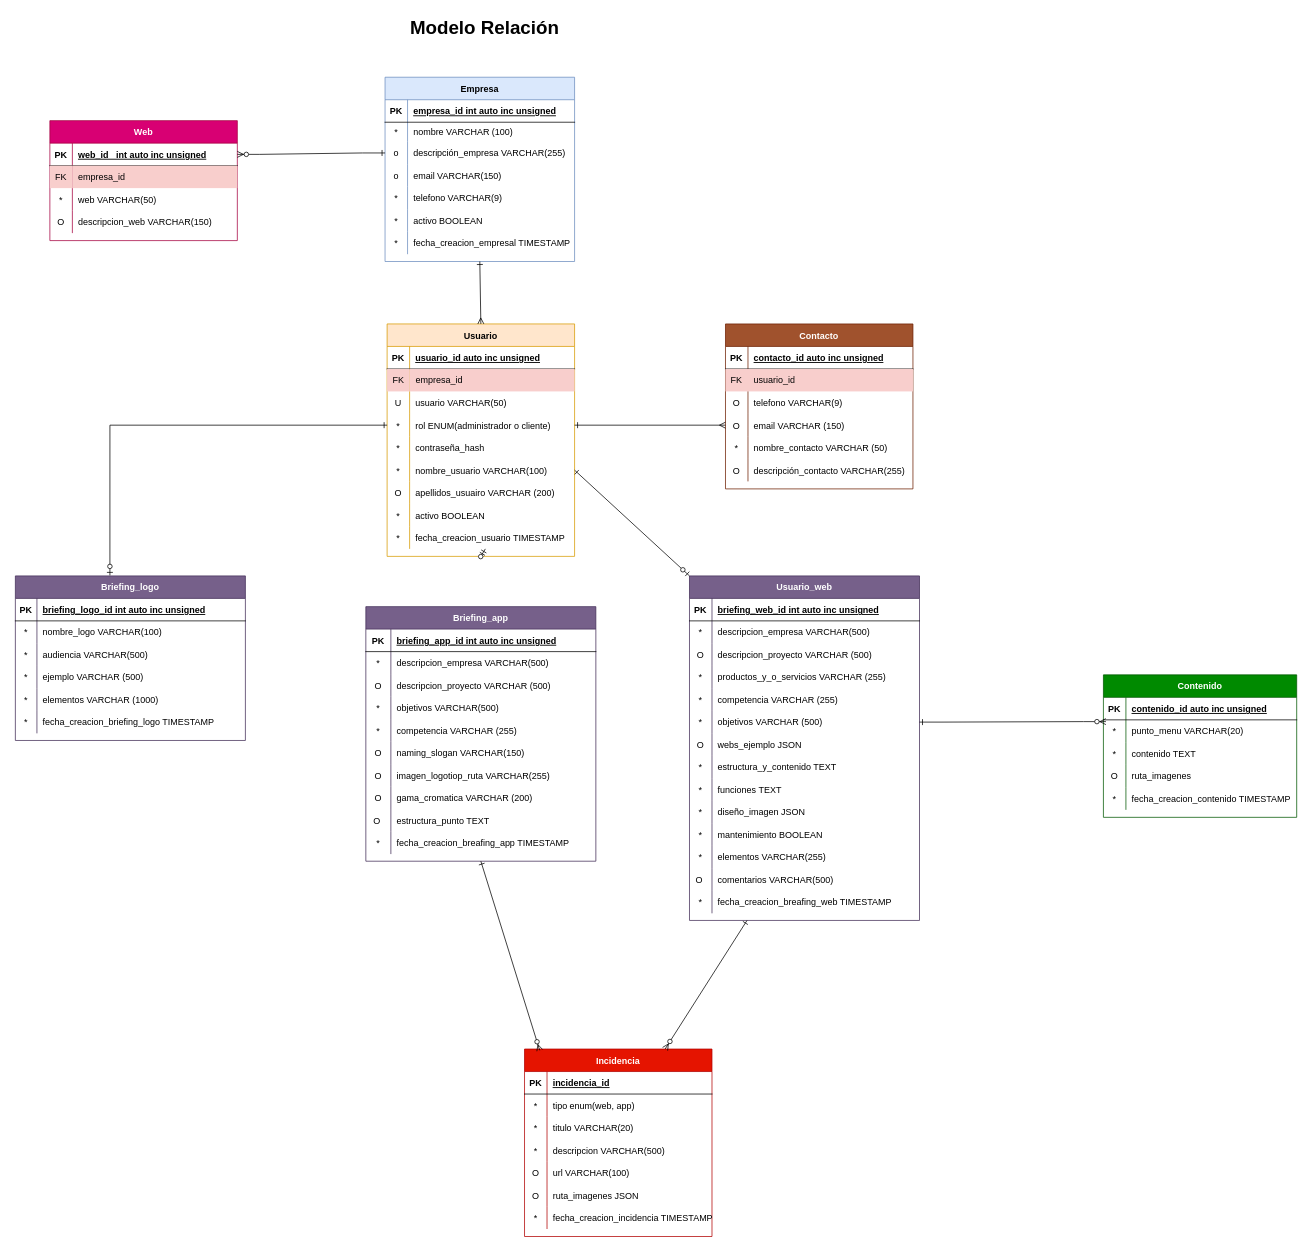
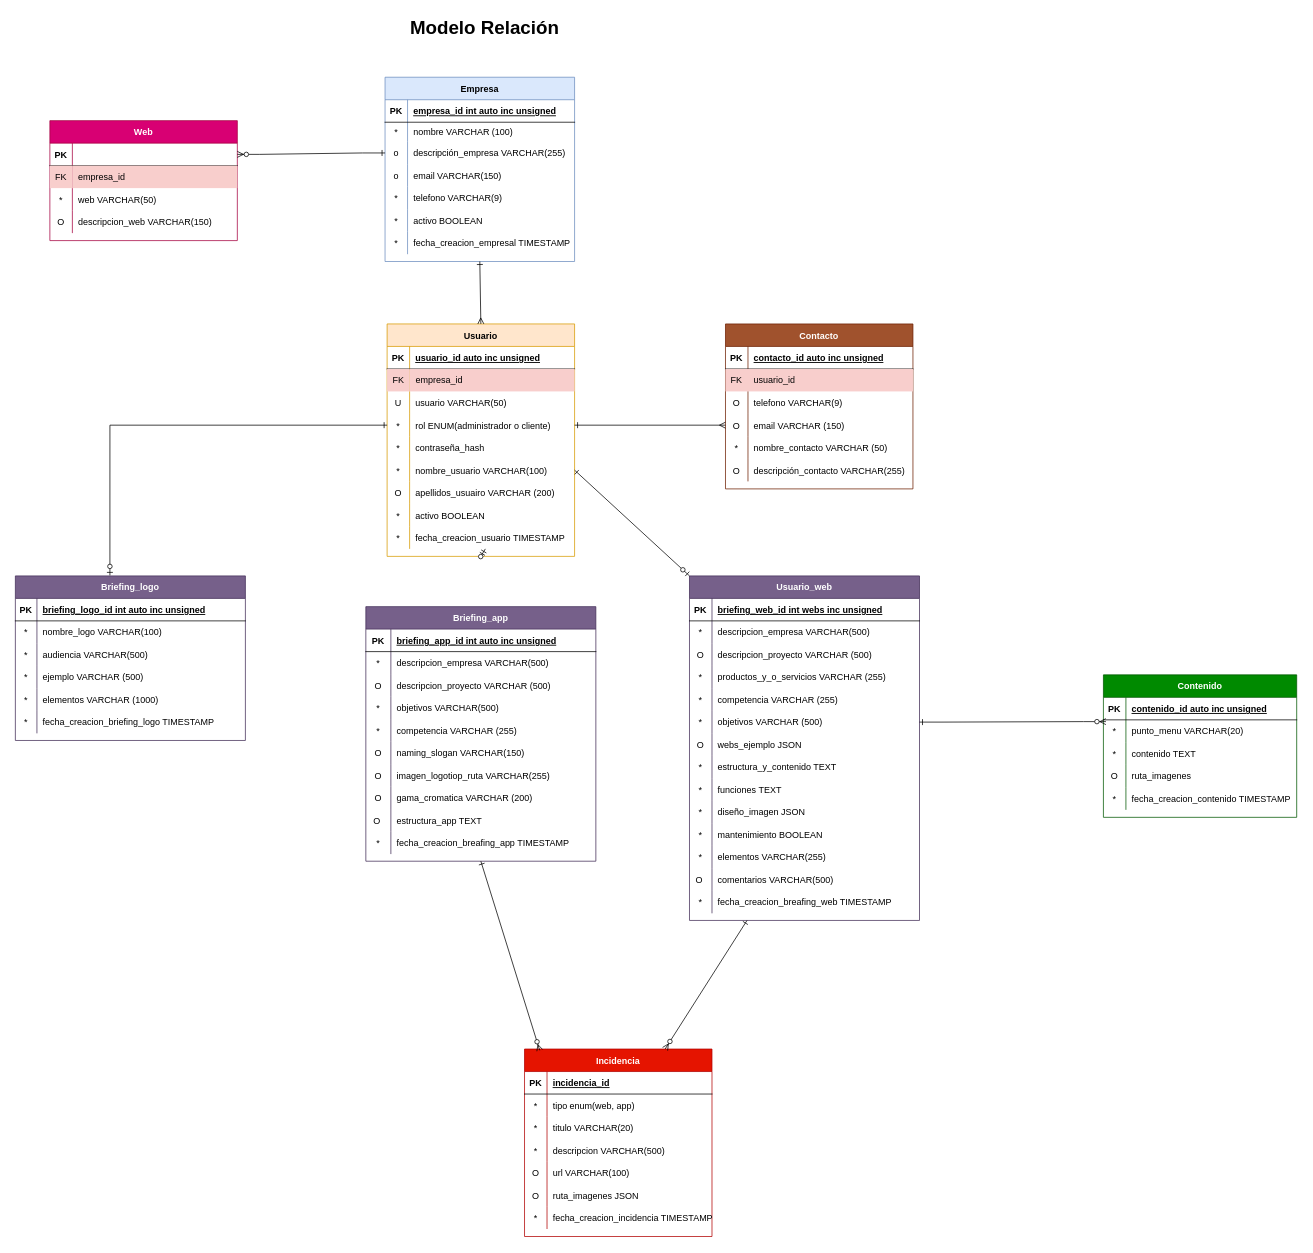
(155, 154) -> none
(799, 610) -> (799, 610)
(448, 821) -> (443, 821)
